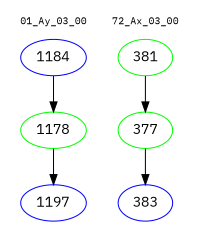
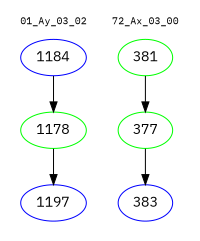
(54, 22) -> (54, 22)
